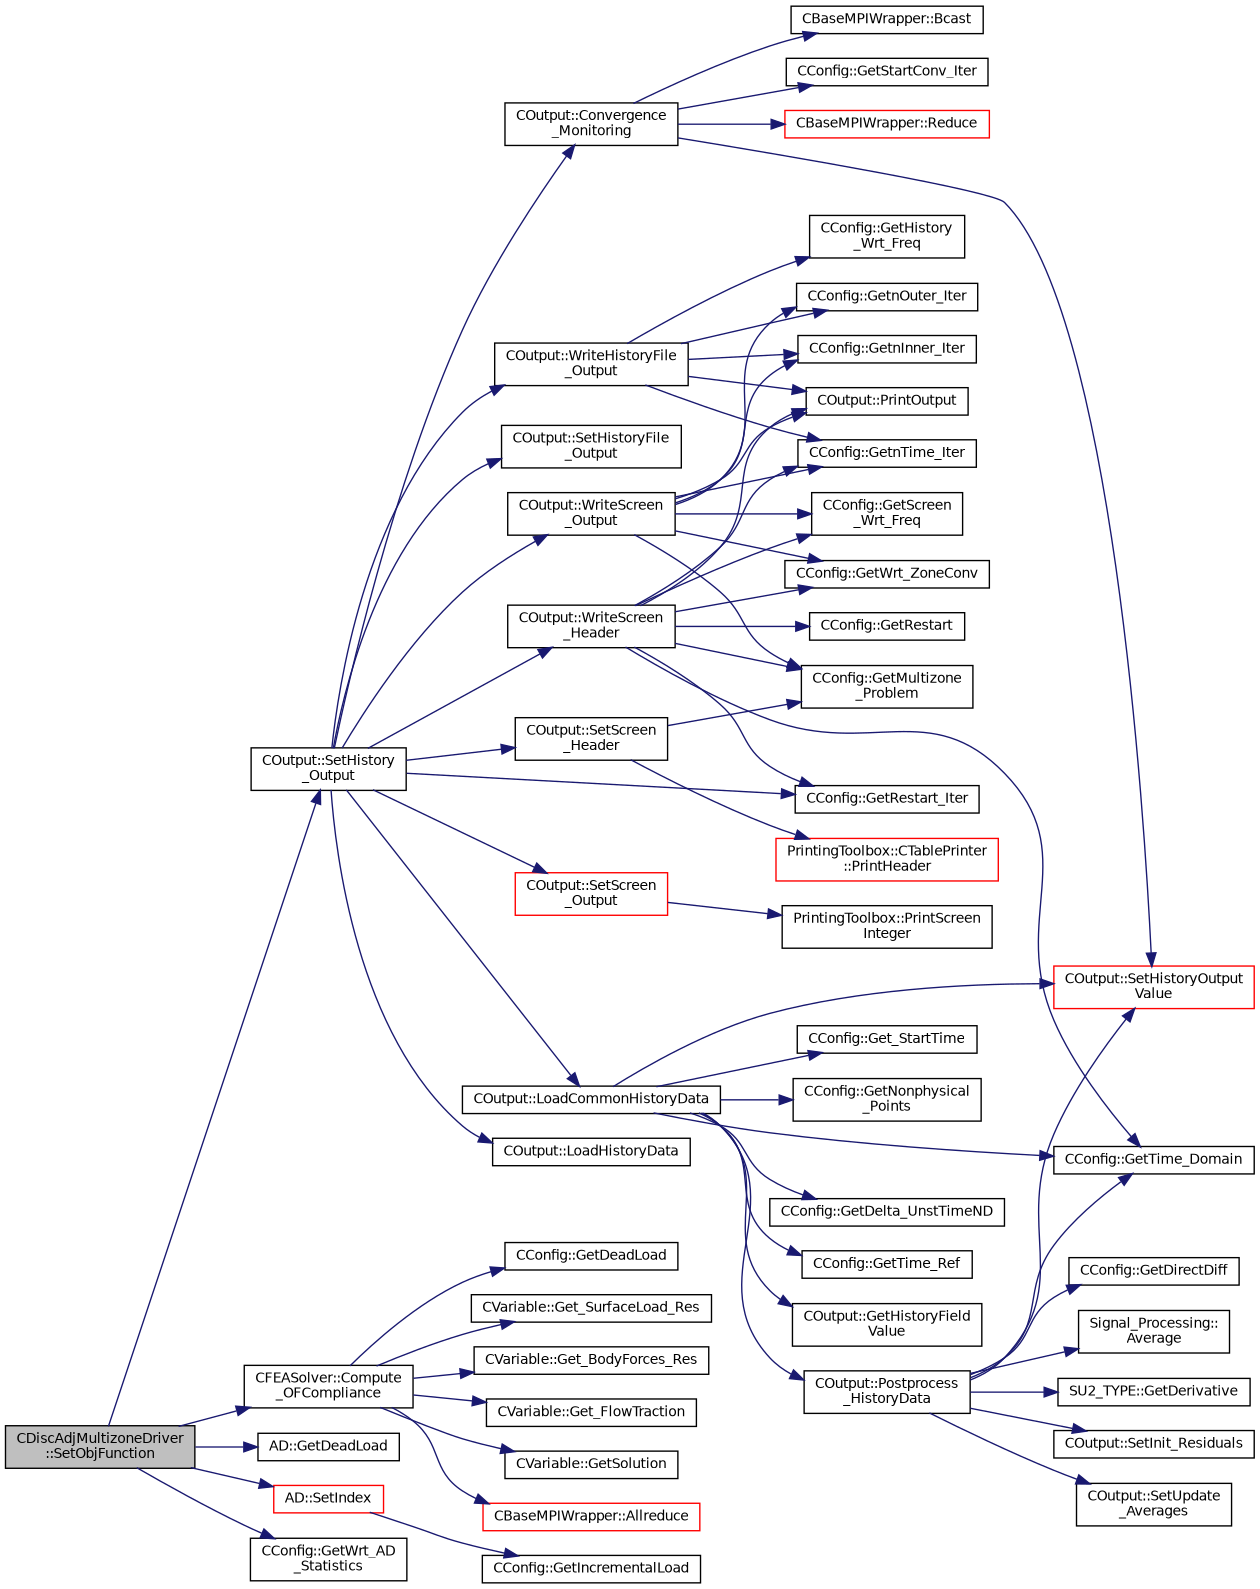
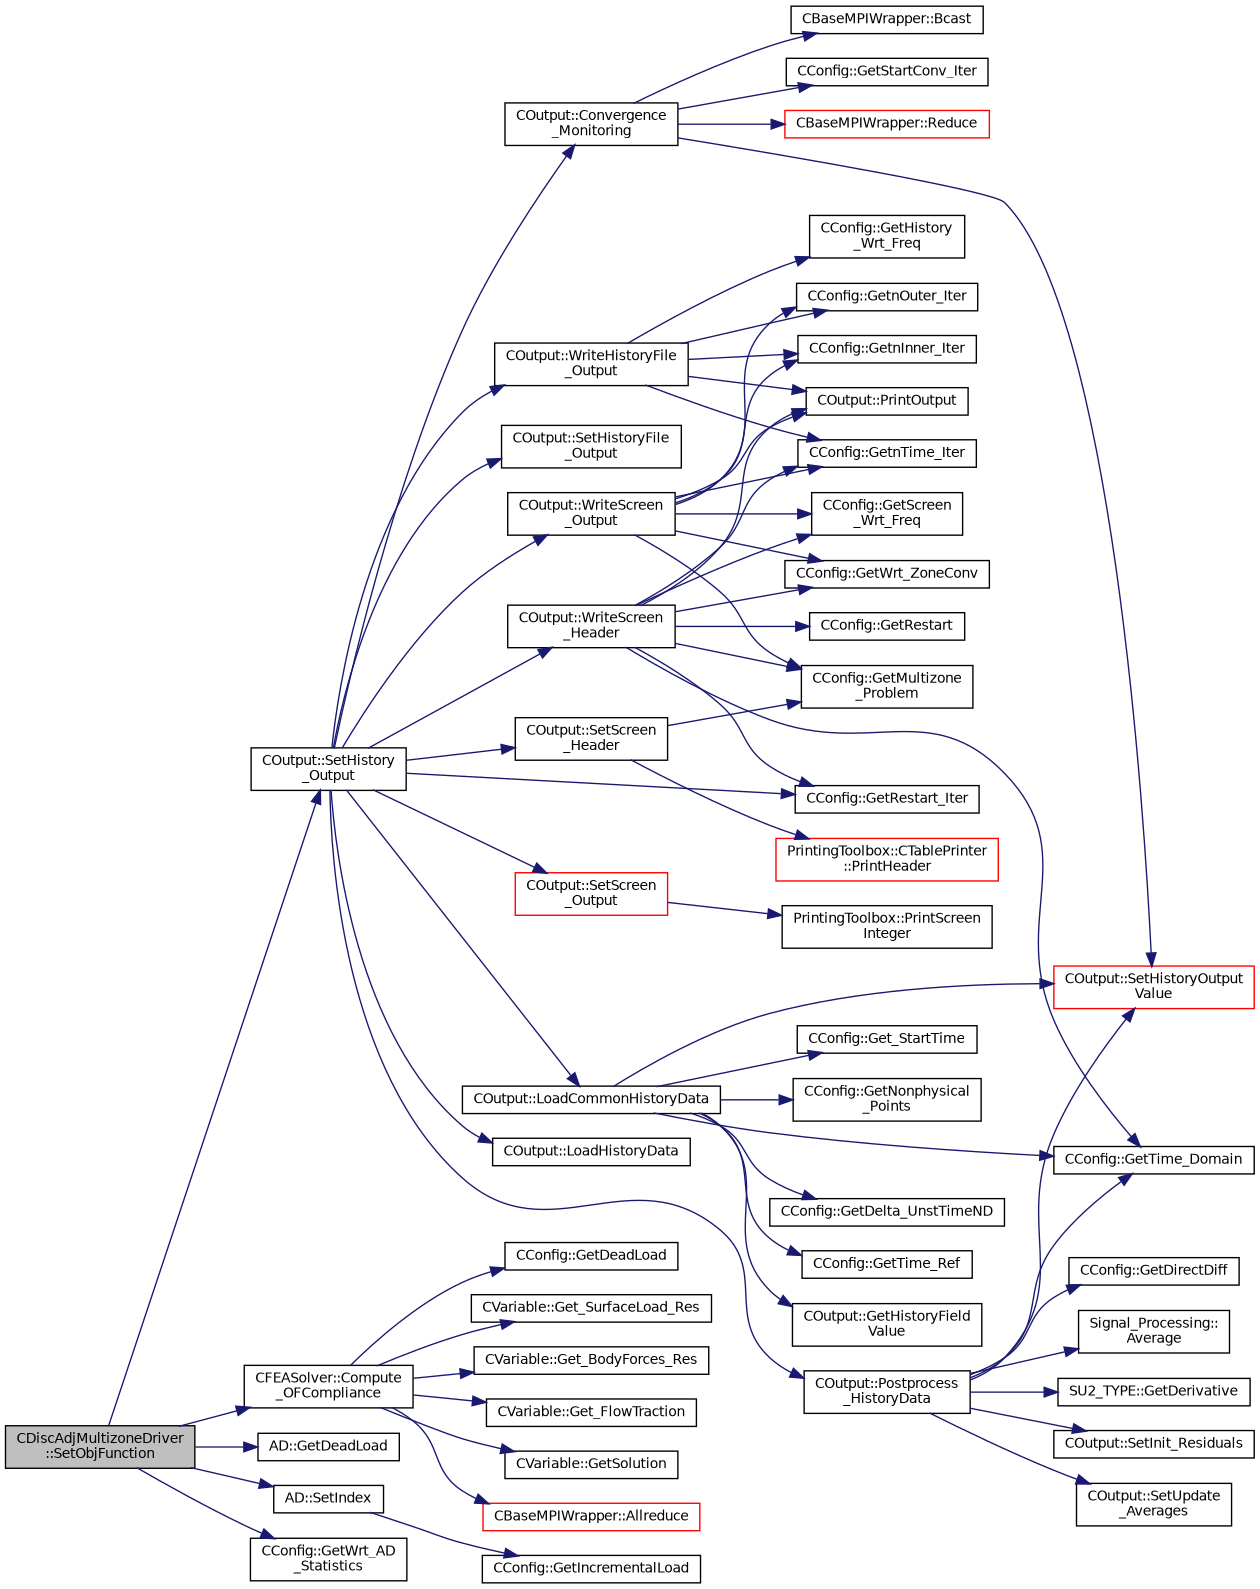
(743, 1266) -> (471, 1184)
(329, 1499) -> (329, 1499)
